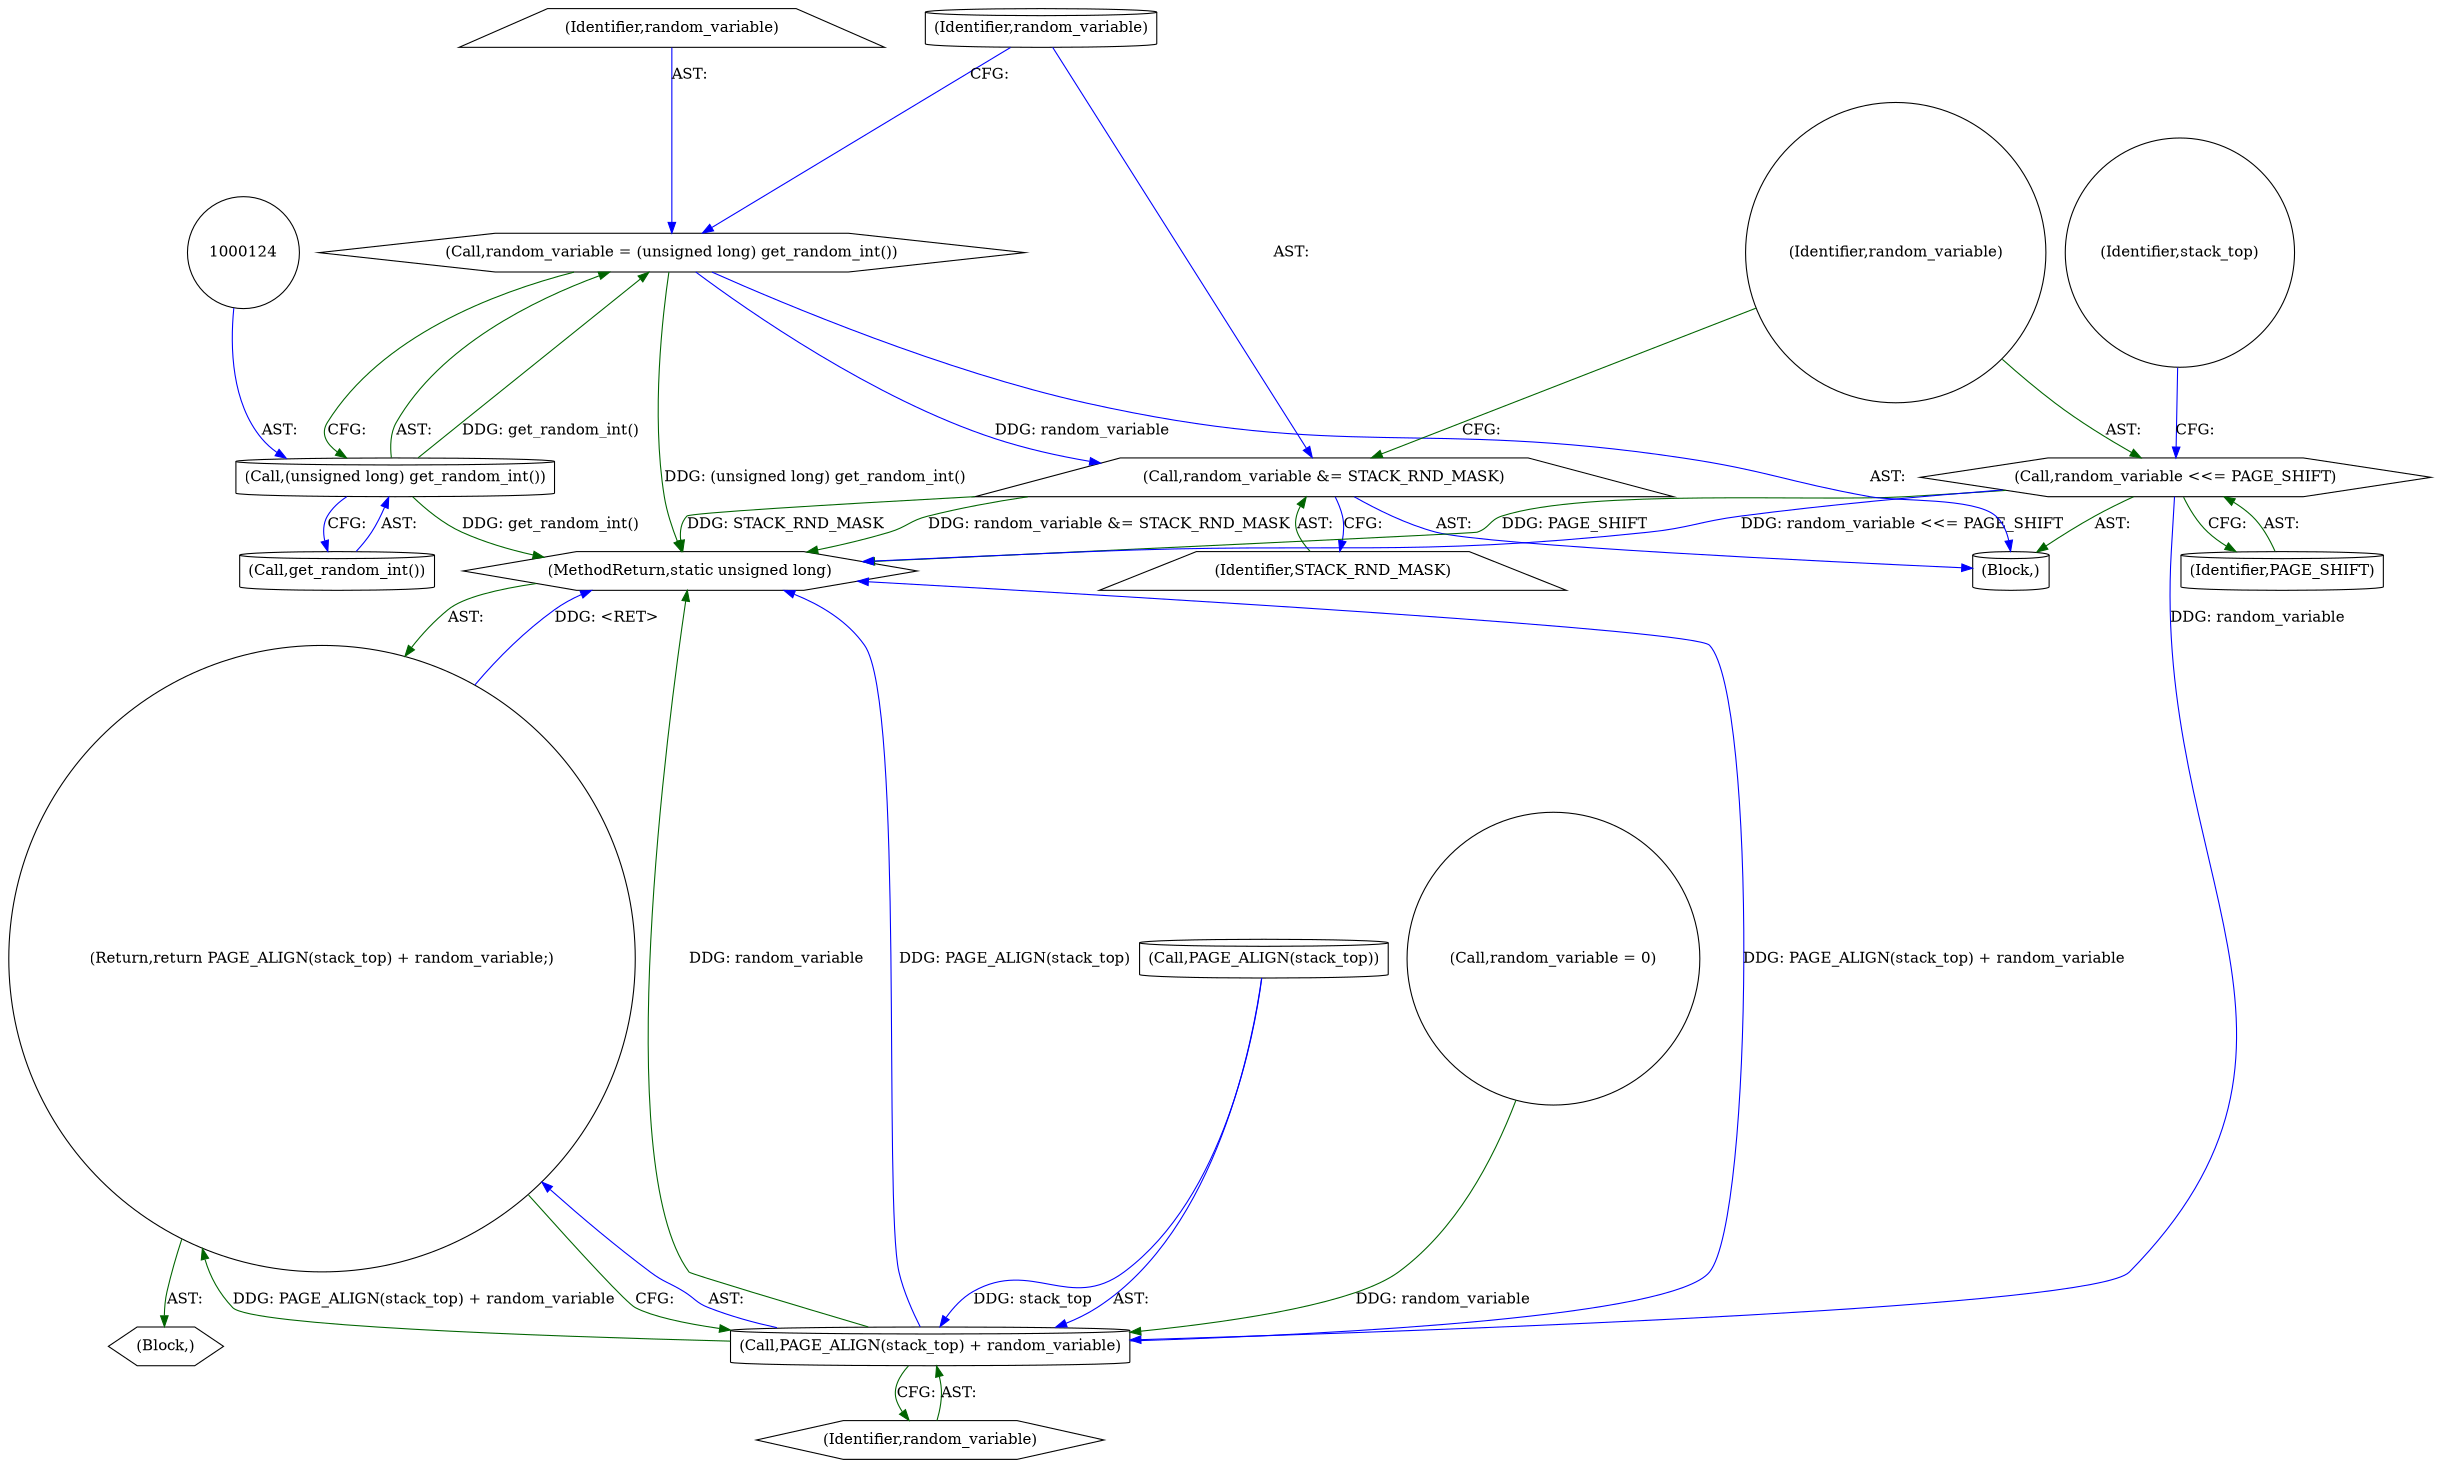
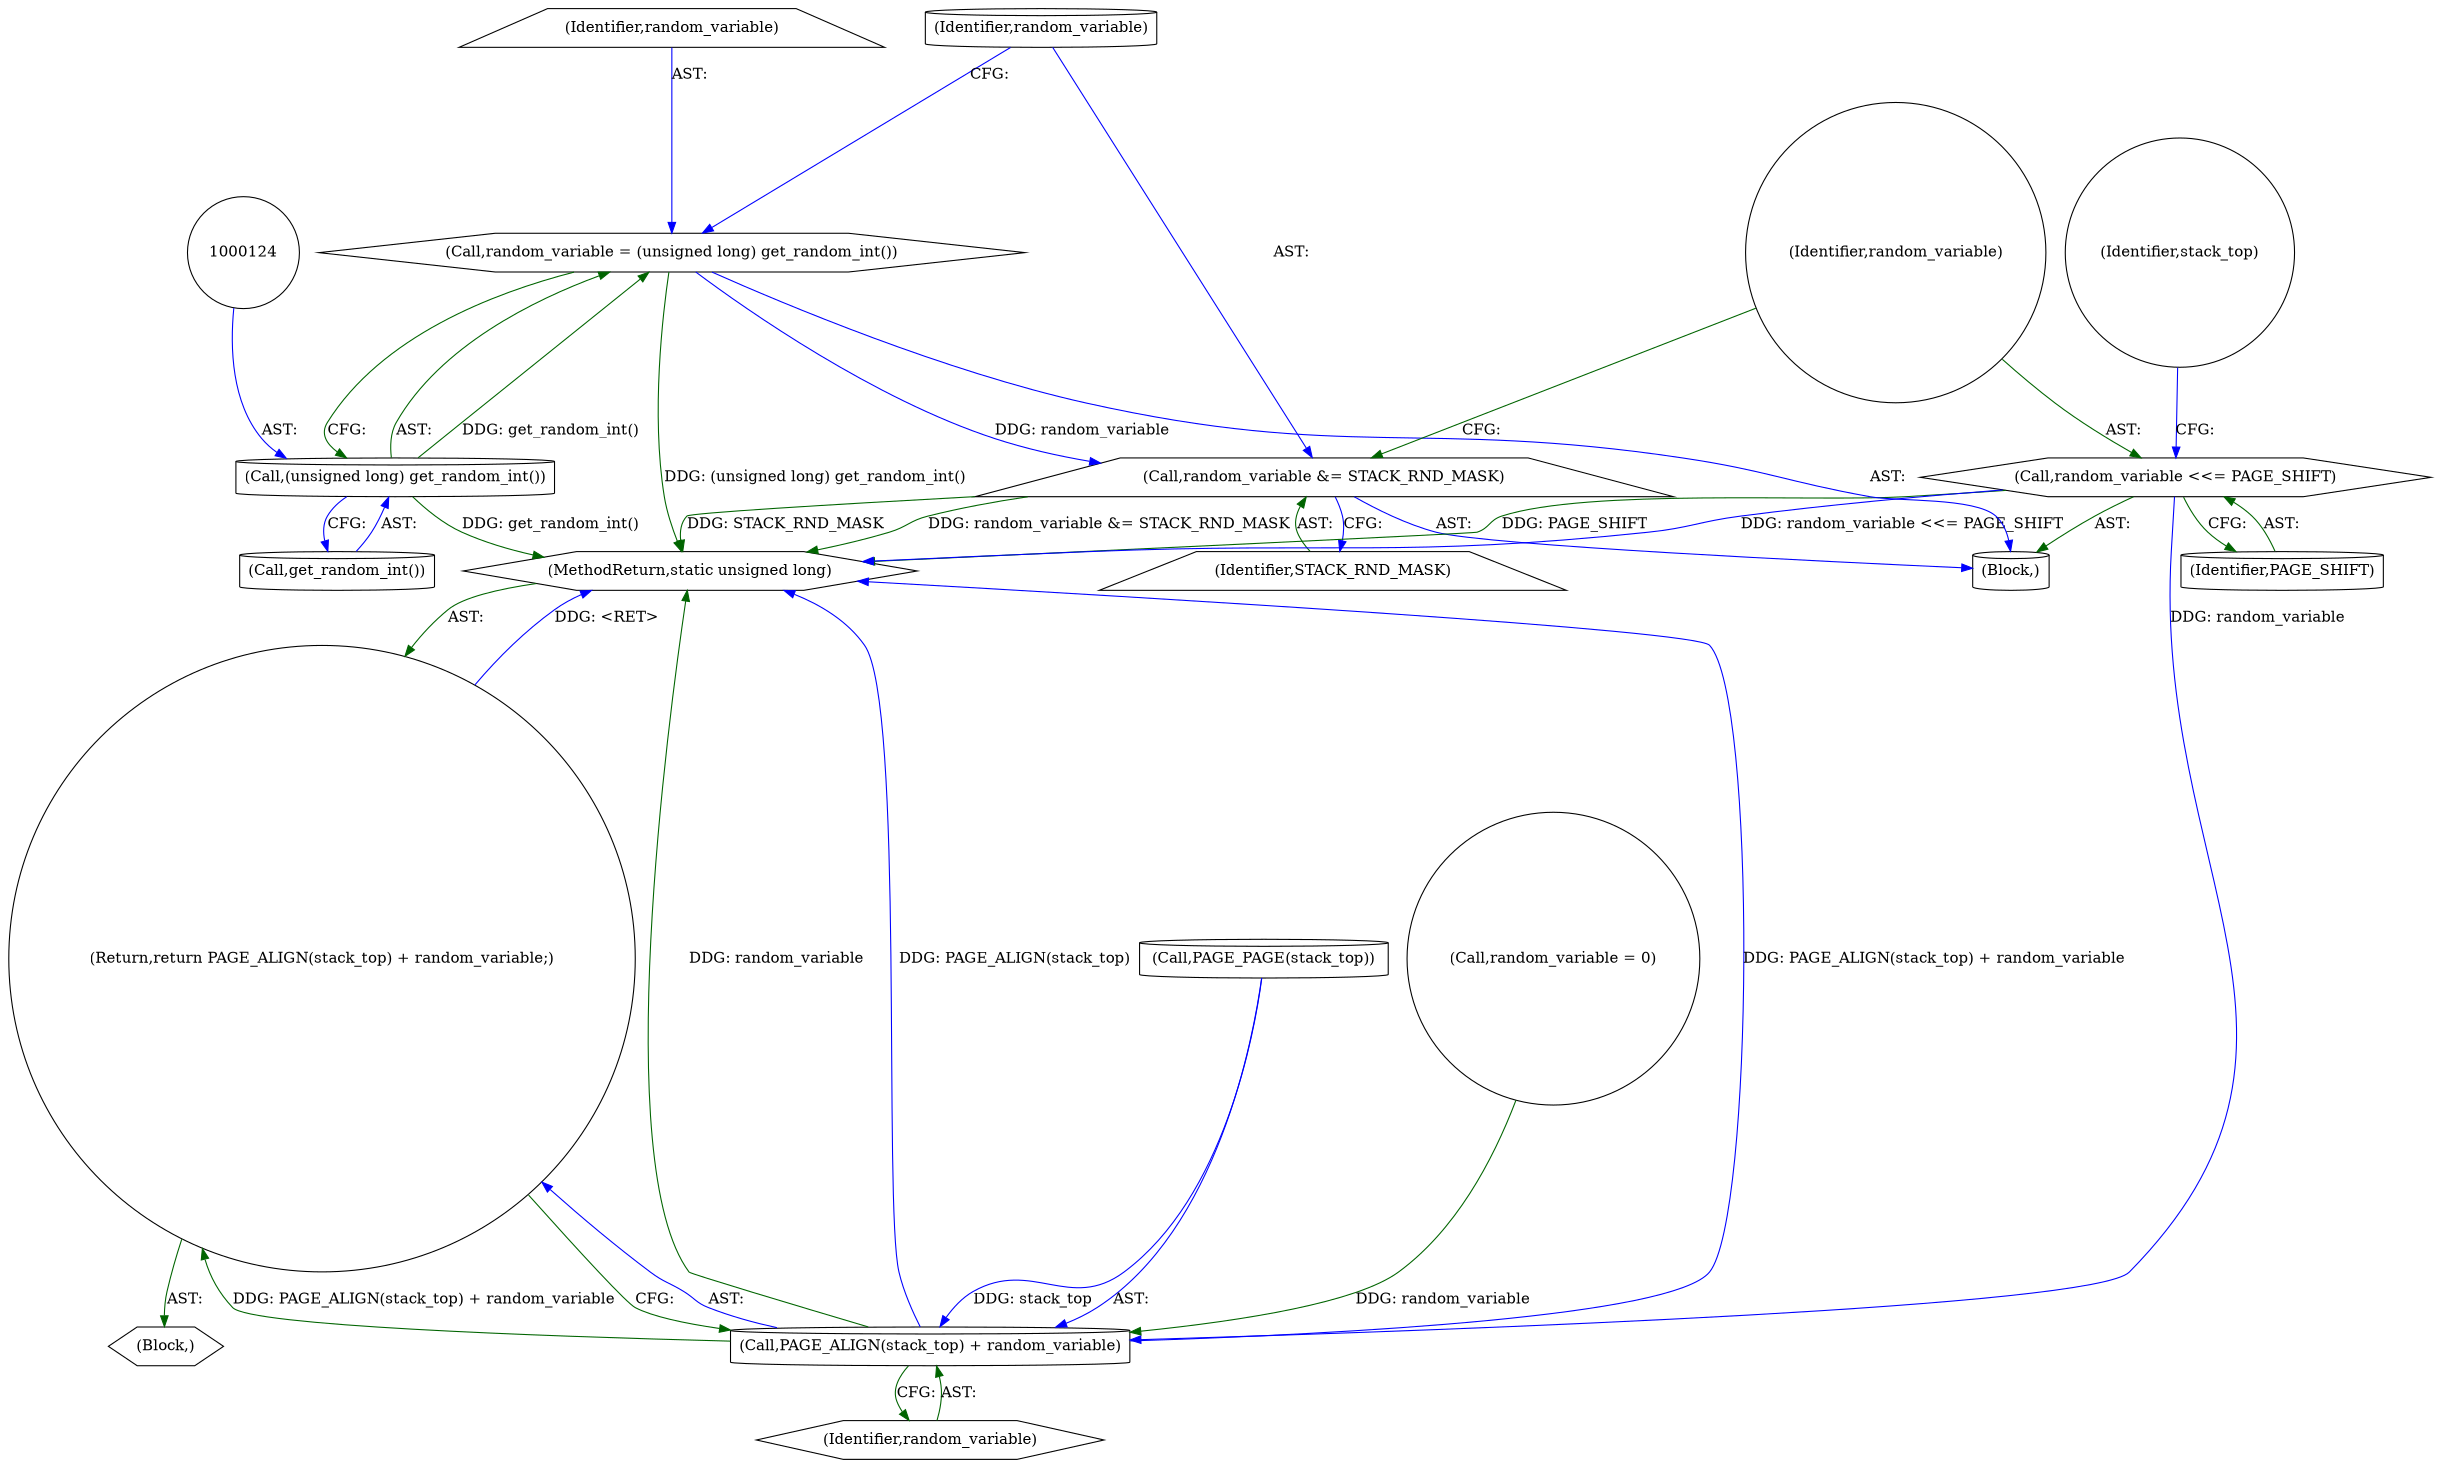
(1264, 959) -> (1264, 959)
